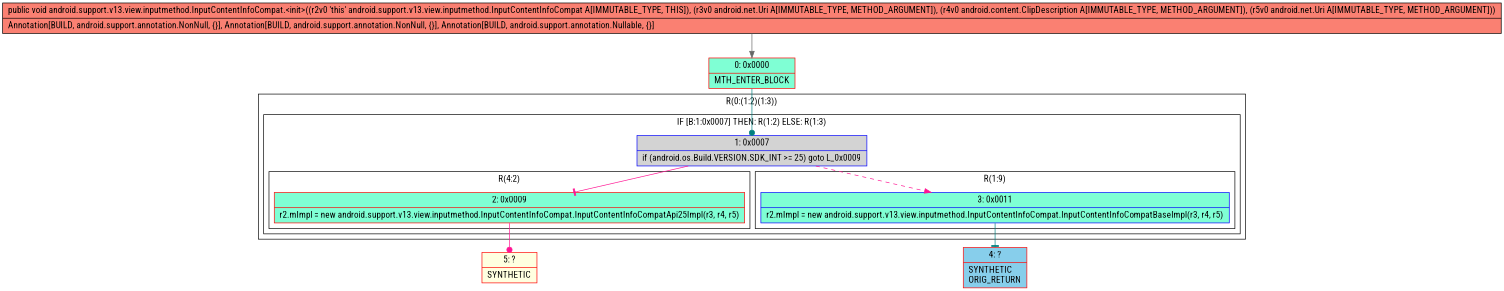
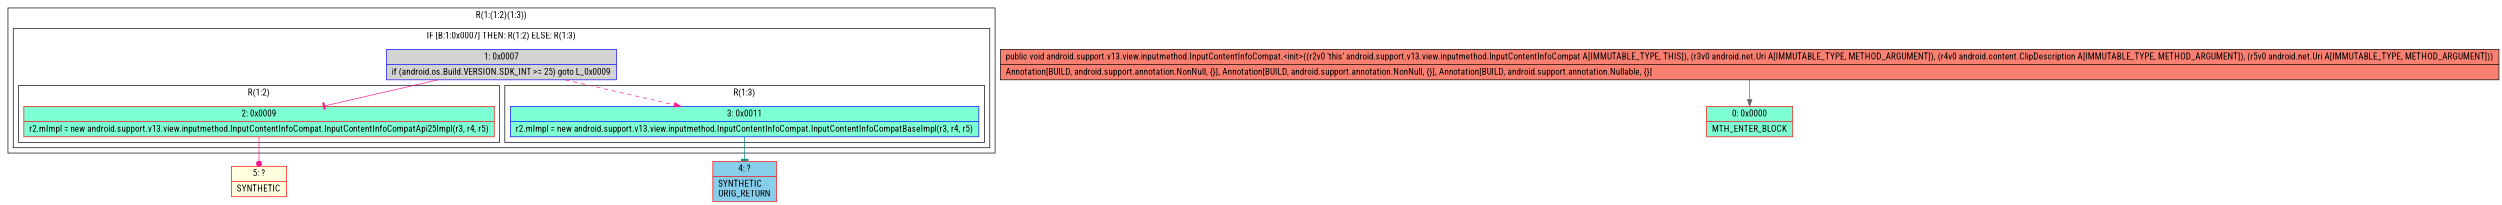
(752, 102) -> (502, 16)
(752, 109) -> none
(509, 179) -> (259, 93)
(995, 179) -> (745, 93)
